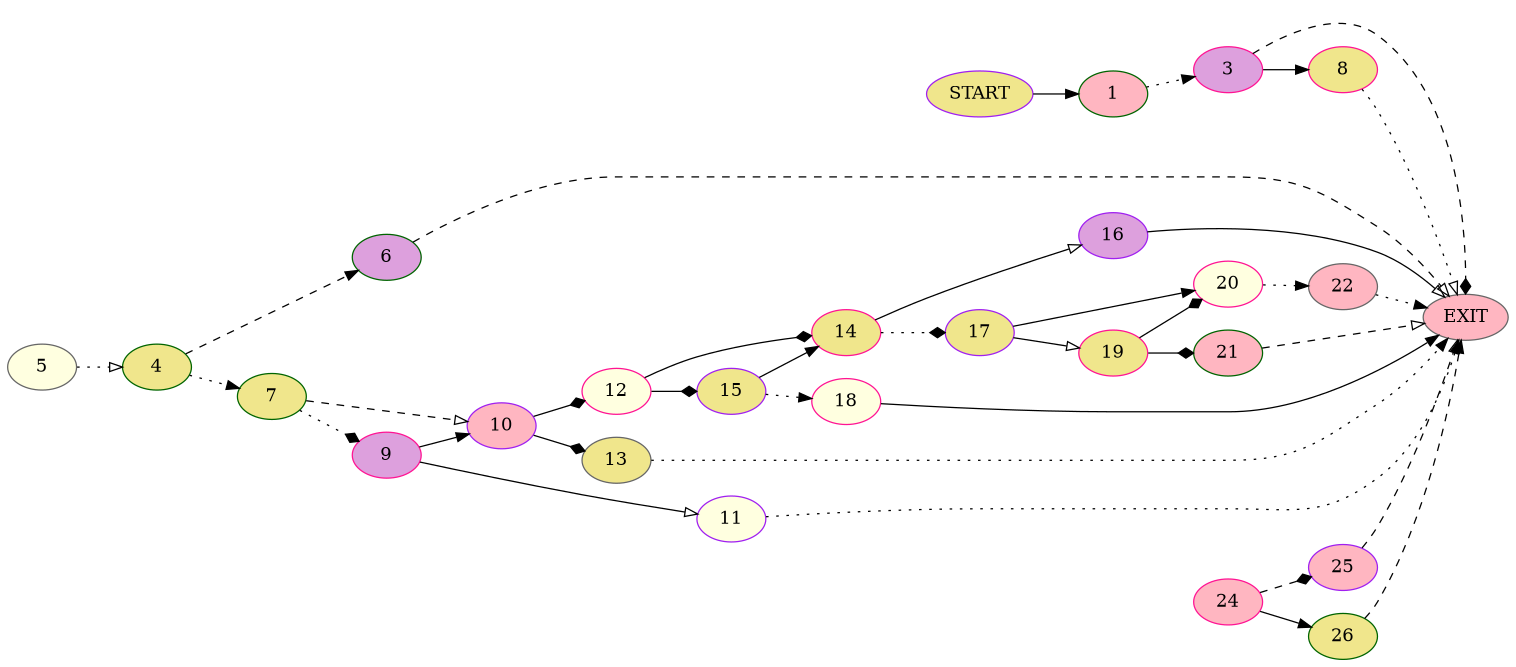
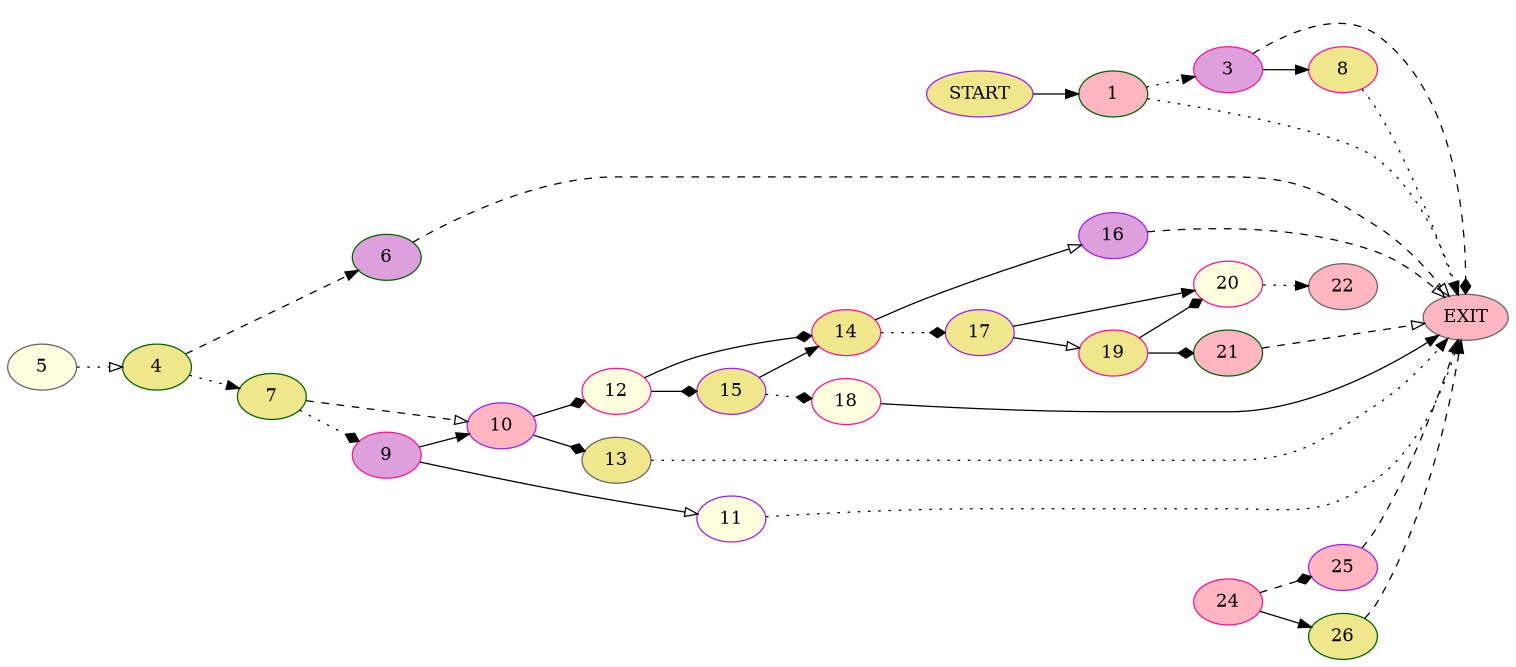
(1298, 234) -> (1298, 234)
(1395, 300) -> (1336, 140)
(782, 396) -> (782, 396)
